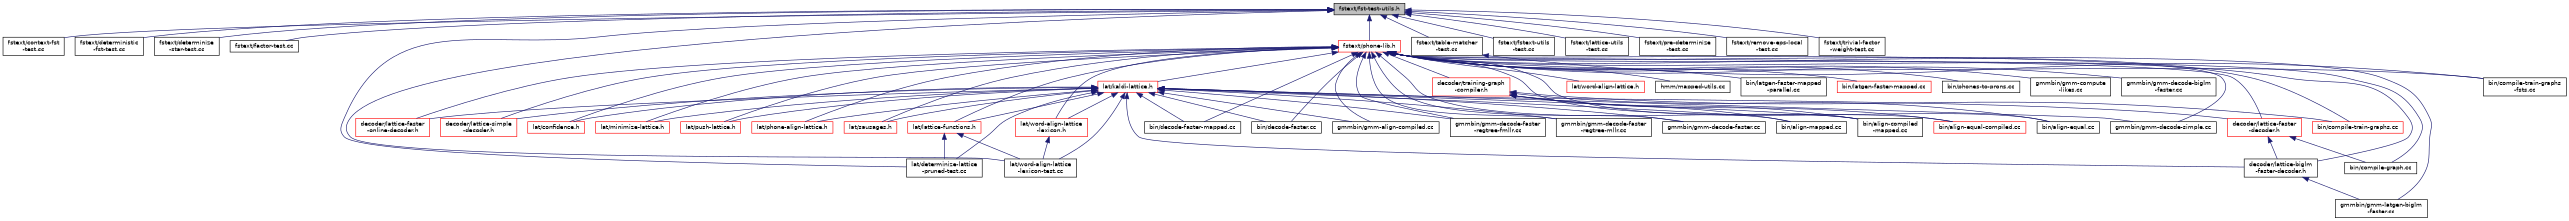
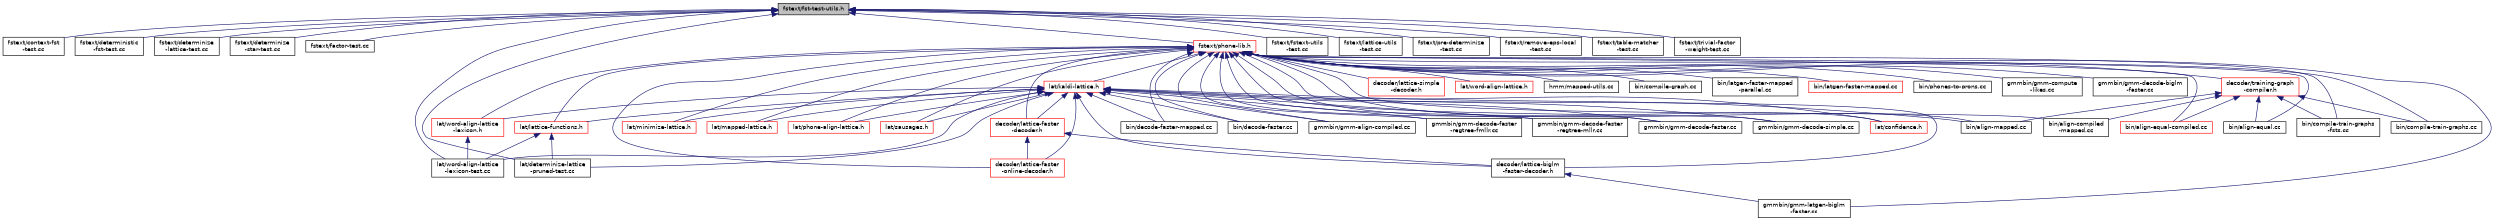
none -> (187, 46)
(1837, 74) -> (2302, 109)
(804, 95) -> none
(1511, 101) -> none
none -> (1606, 117)
(711, 127) -> (742, 127)
(2358, 127) -> (2436, 127)
(2331, 150) -> (1027, 151)
